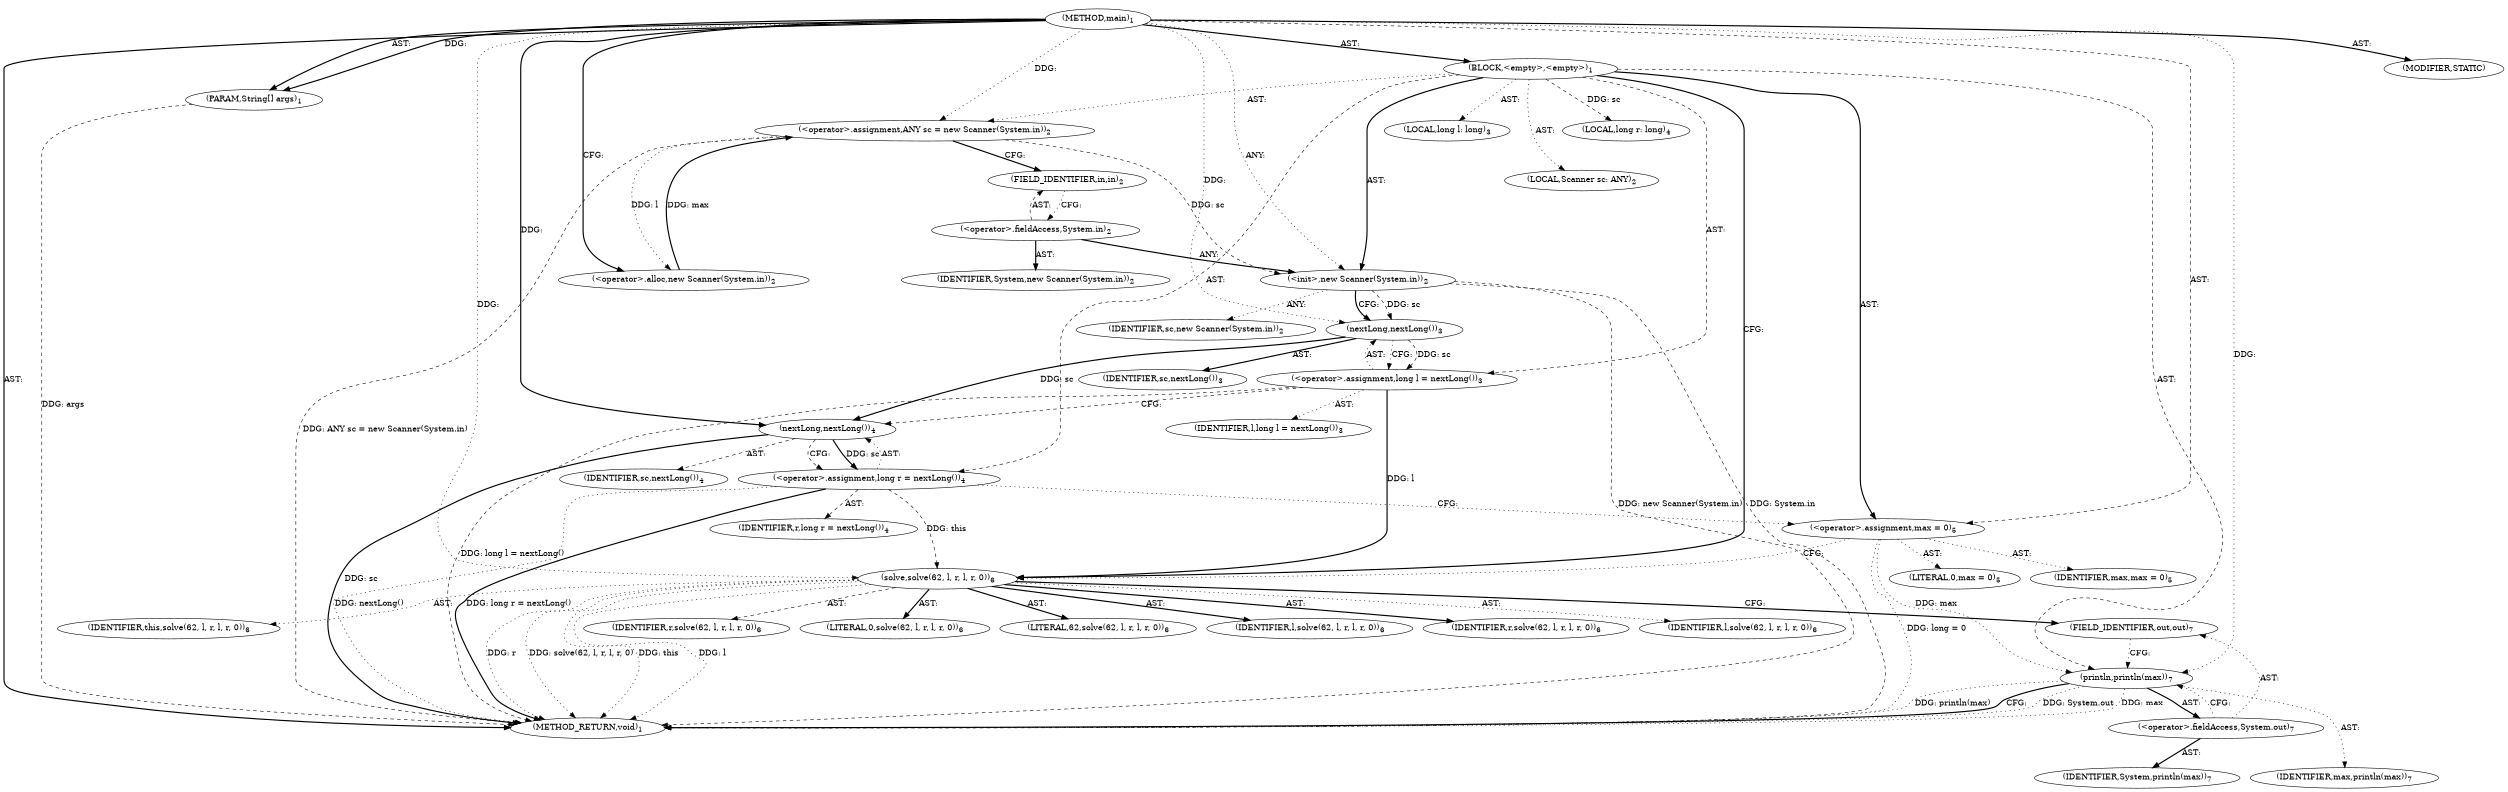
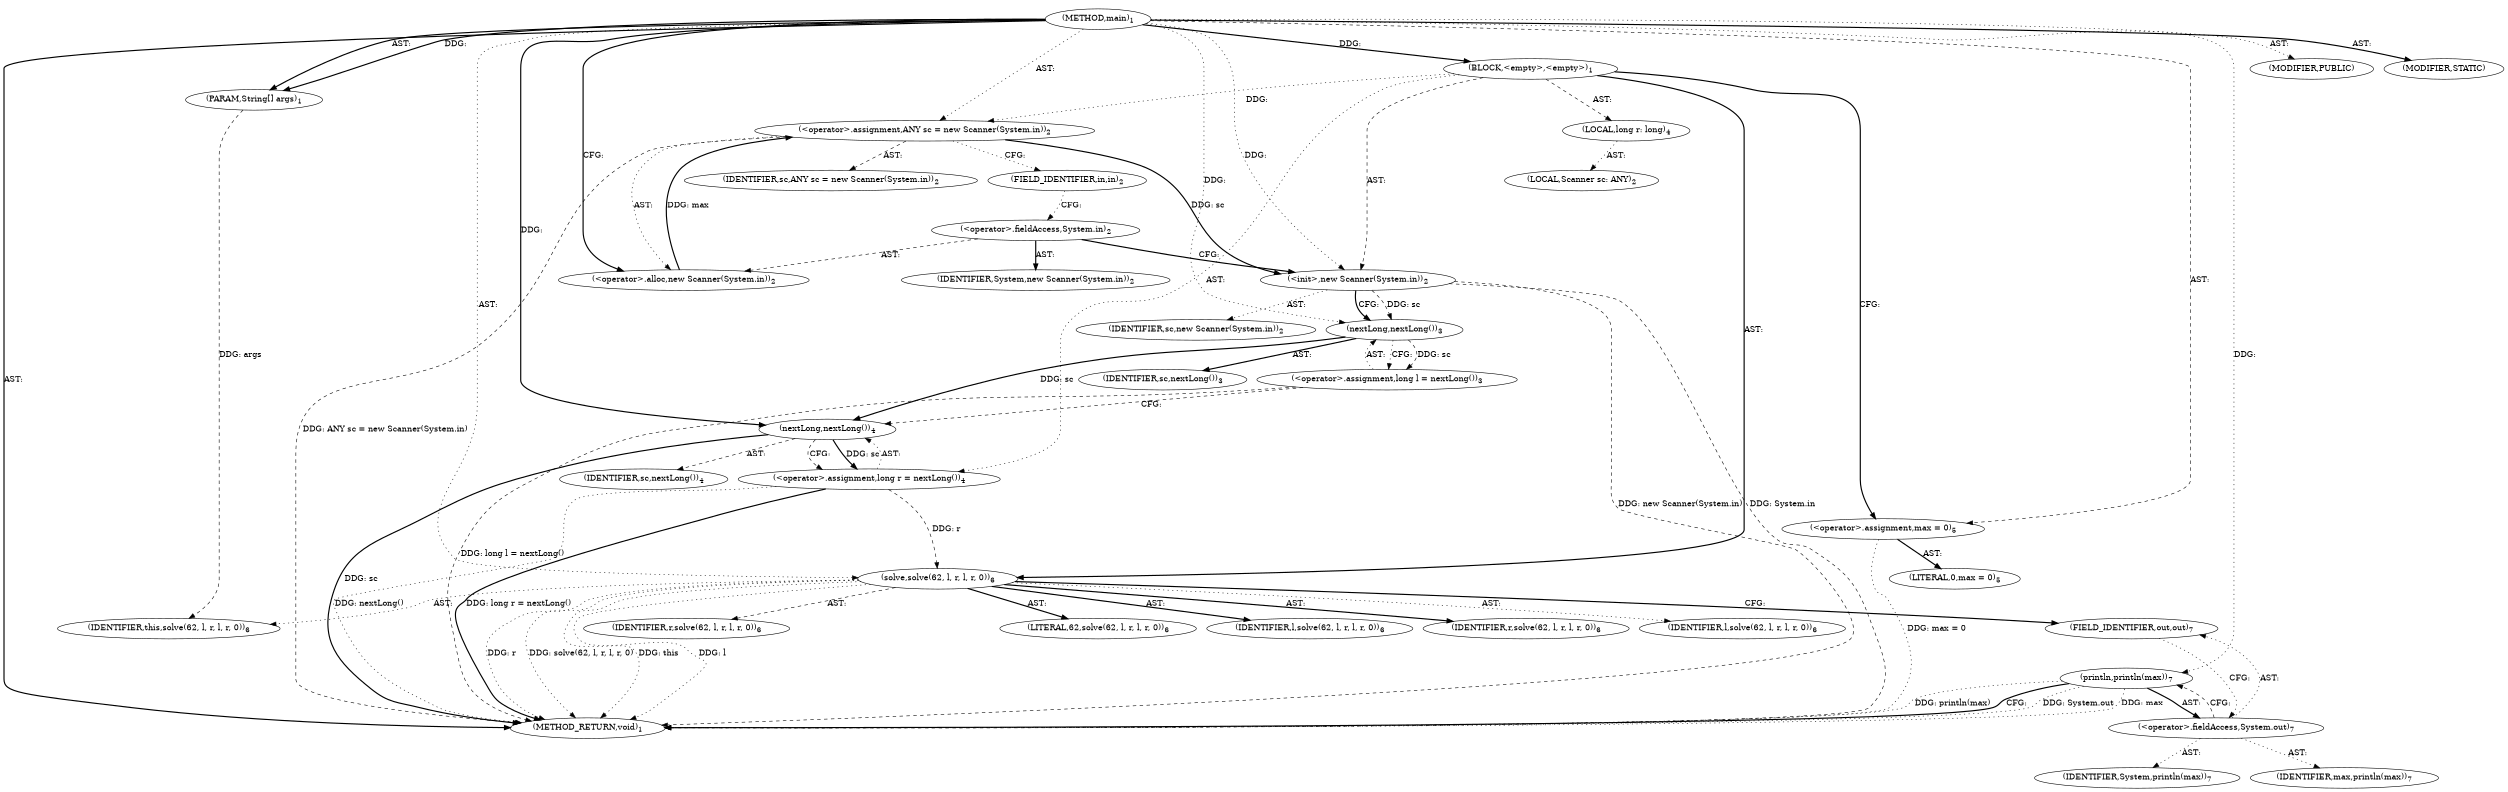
(1352, 44) -> (1352, 44)
(1047, 69) -> (1047, 69)
none -> (2312, 69)
(1258, 100) -> (1258, 100)
(1604, 100) -> (1604, 100)
(1531, 128) -> (1606, 154)
(1367, 131) -> (1367, 131)
(1447, 131) -> none
(994, 155) -> (994, 155)
(1257, 156) -> (1257, 156)
(1158, 174) -> (1158, 174)
none -> (831, 181)
(645, 205) -> (645, 205)
(1031, 206) -> (864, 255)
(2153, 224) -> none
(1211, 255) -> (1211, 255)
(1706, 271) -> none
(1190, 280) -> (1190, 280)
(490, 305) -> (490, 305)
(1298, 305) -> (1298, 305)
(1871, 305) -> (1871, 305)
(1755, 330) -> (1755, 330)
(1269, 429) -> none
(1383, 504) -> none
(814, 529) -> none
(946, 529) -> (946, 529)
(1917, 552) -> (1917, 552)
(1279, 563) -> none
(42, 570) -> (219, 364)
(1438, 573) -> none
(2113, 579) -> none
(1955, 612) -> none
(895, 629) -> none
(1937, 629) -> (1937, 629)
(2129, 651) -> (2211, 668)
(2203, 698) -> (2203, 698)
(2276, 702) -> (2278, 752)
(2179, 752) -> (2179, 752)
